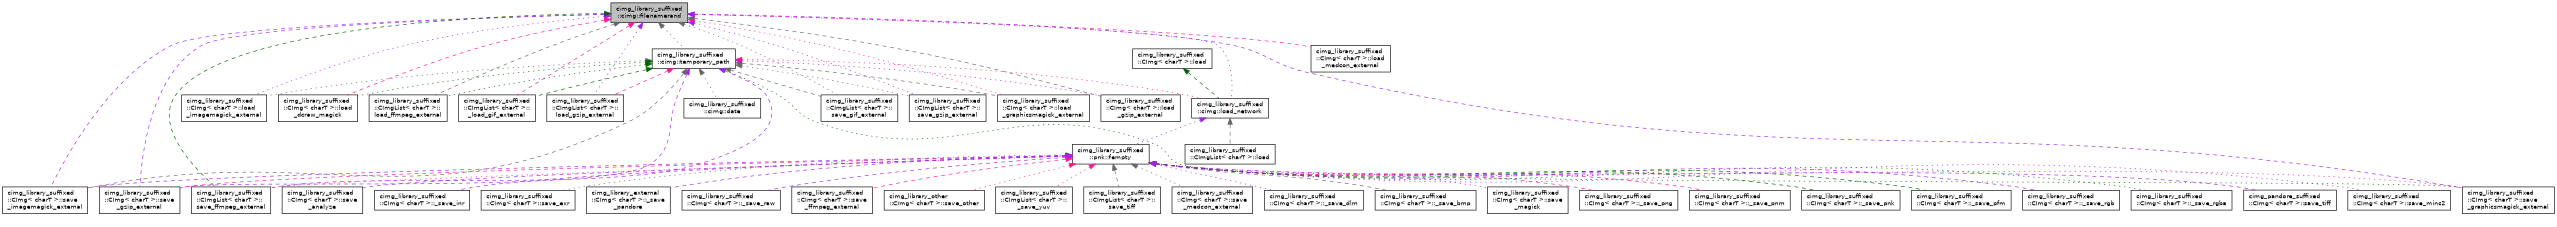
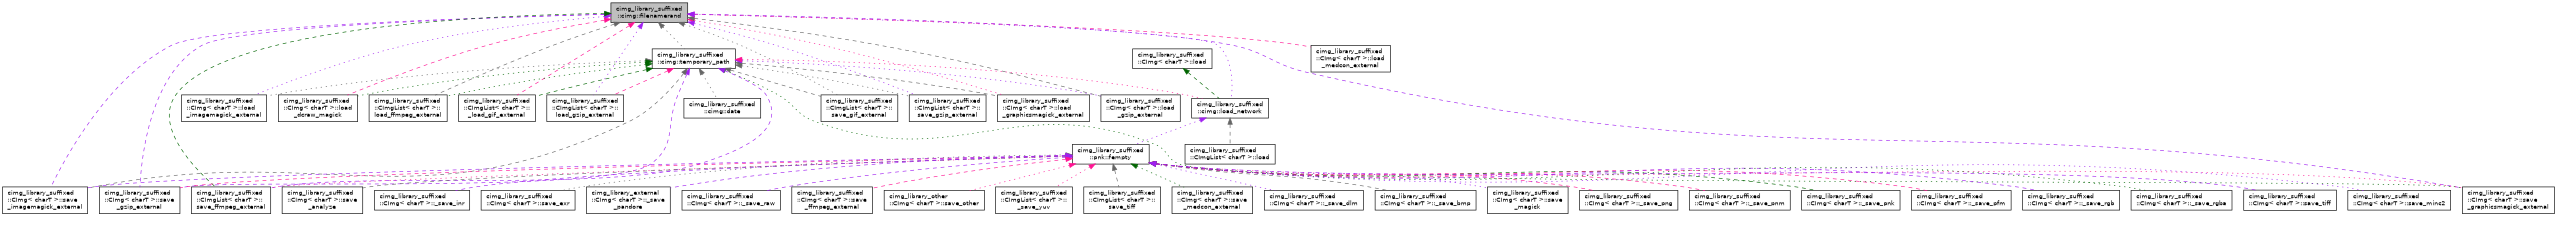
(714, 168) -> (714, 168)
(1542, 173) -> (1542, 173)
(1161, 177) -> (1161, 177)
(2290, 200) -> (2290, 200)
